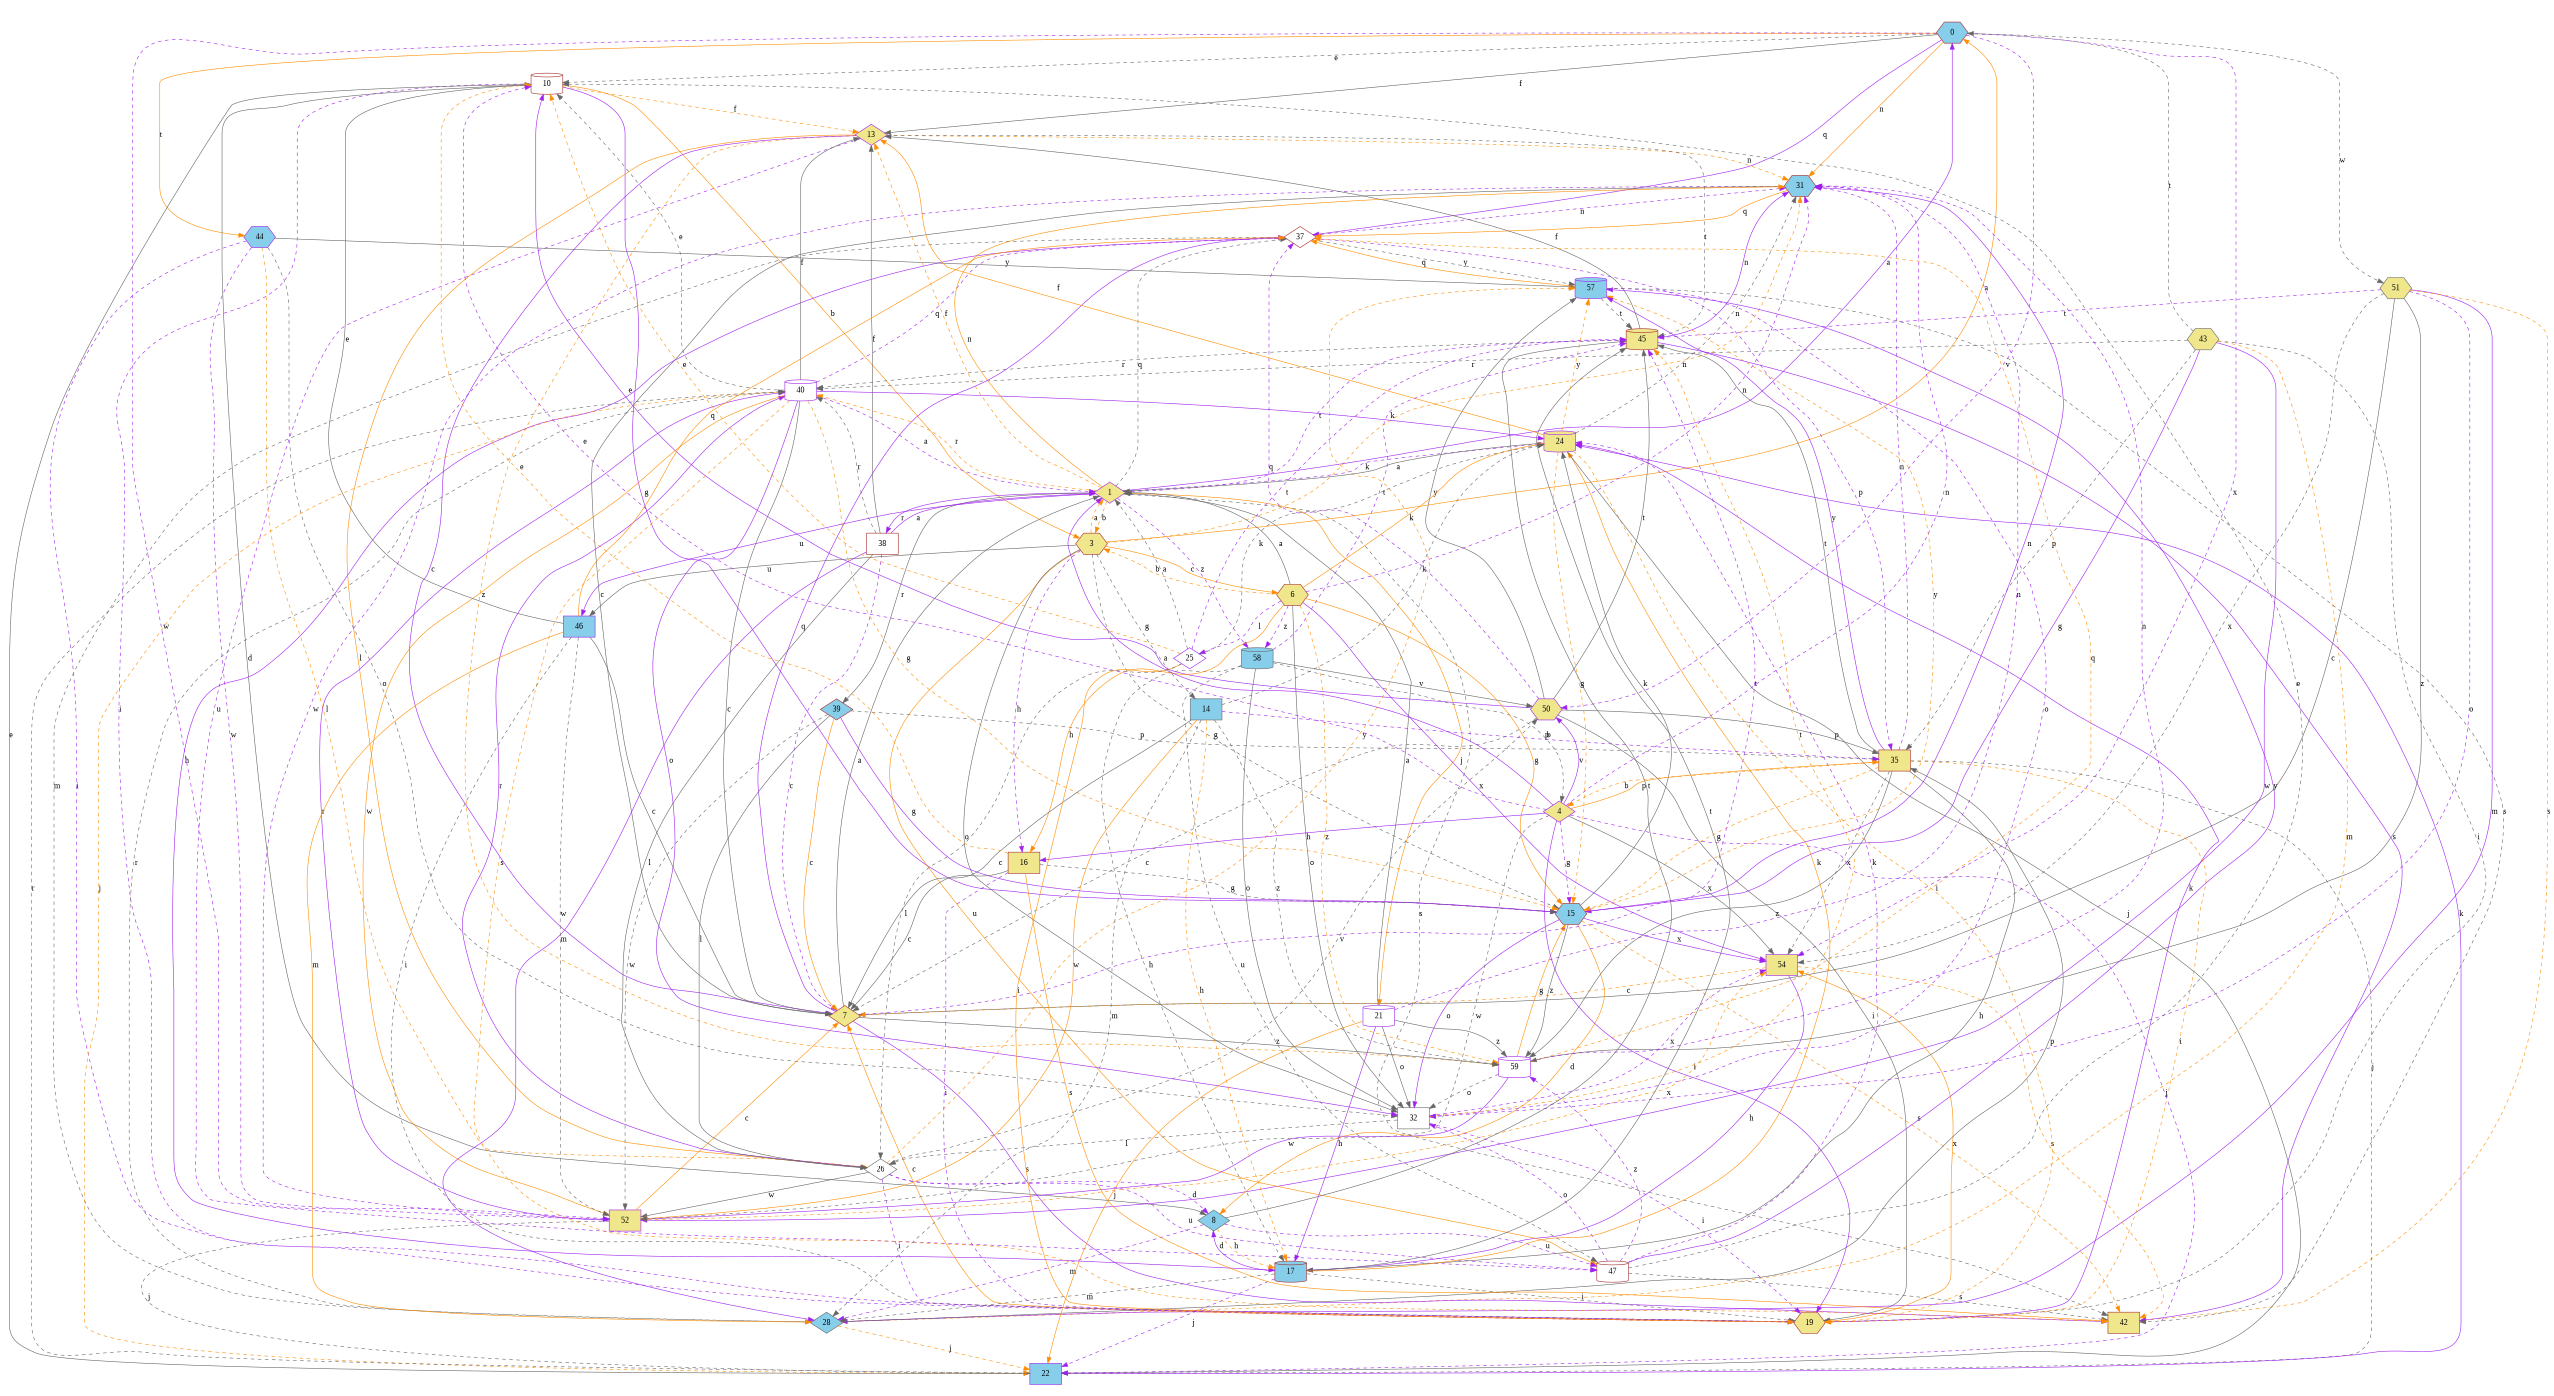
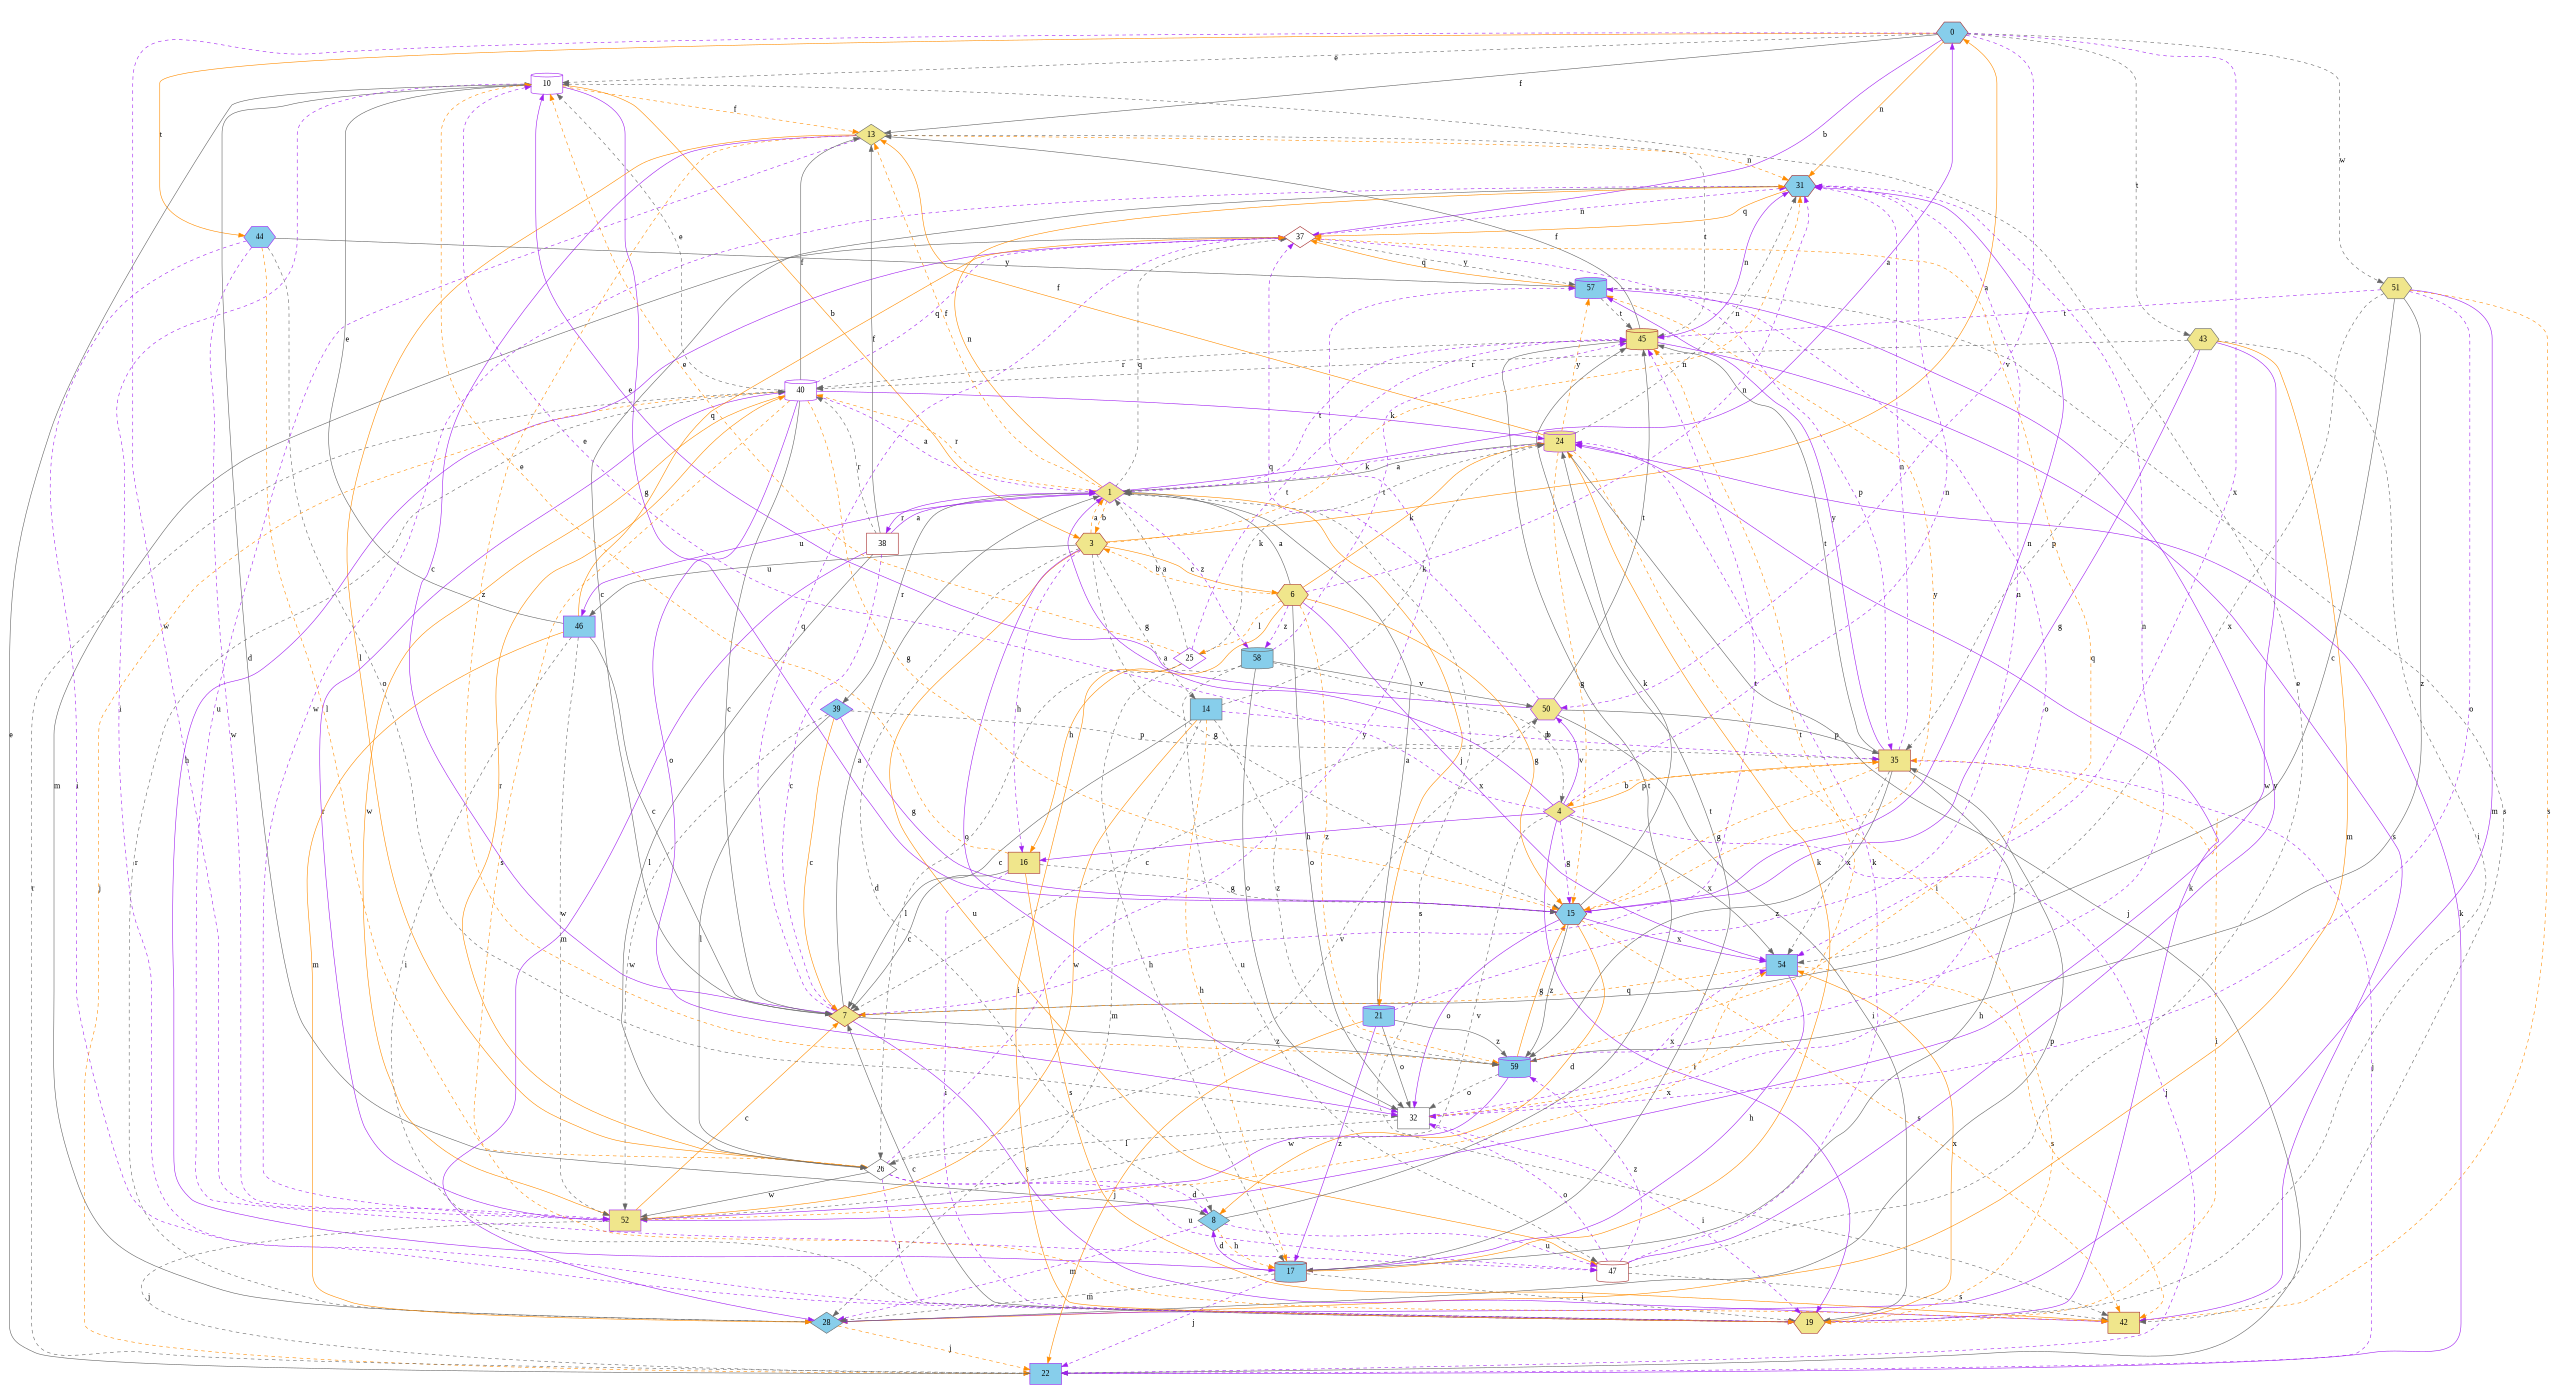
(547, 84) -> (547, 84)
(2168, 106) -> (2136, 129)
(871, 135) -> (871, 135)
(1825, 135) -> (1825, 135)
(1427, 510) -> none
(848, 516) -> (848, 516)
(1247, 632) -> (1247, 632)
(89, 645) -> (89, 645)
(837, 709) -> (837, 709)
(1358, 735) -> (1358, 735)
(488, 858) -> (488, 858)
none -> (881, 906)
(1022, 912) -> (1022, 912)
(1782, 965) -> (1782, 965)
(1629, 991) -> (1629, 991)
(1379, 1016) -> (1379, 1016)
(1479, 1016) -> (1479, 1016)
(2176, 1058) -> (2215, 1077)
(1515, 1067) -> (1515, 1067)
(1340, 1144) -> (1340, 1144)
(1955, 1225) -> (1955, 1225)
(991, 1299) -> (991, 1299)
(2372, 1314) -> (2372, 1314)
